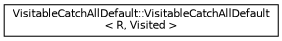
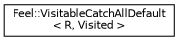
(141, 20) -> (89, 20)
